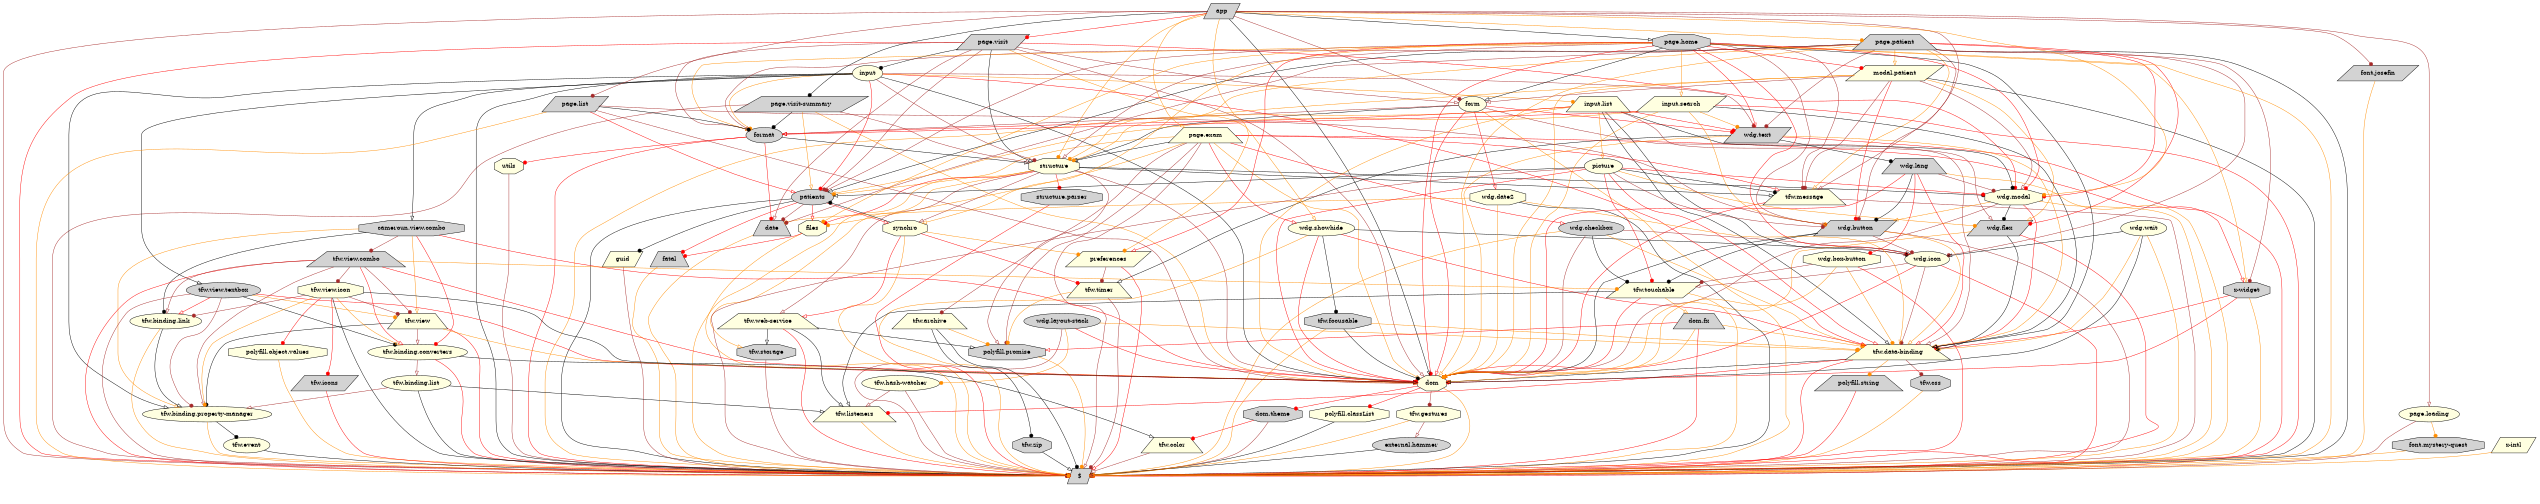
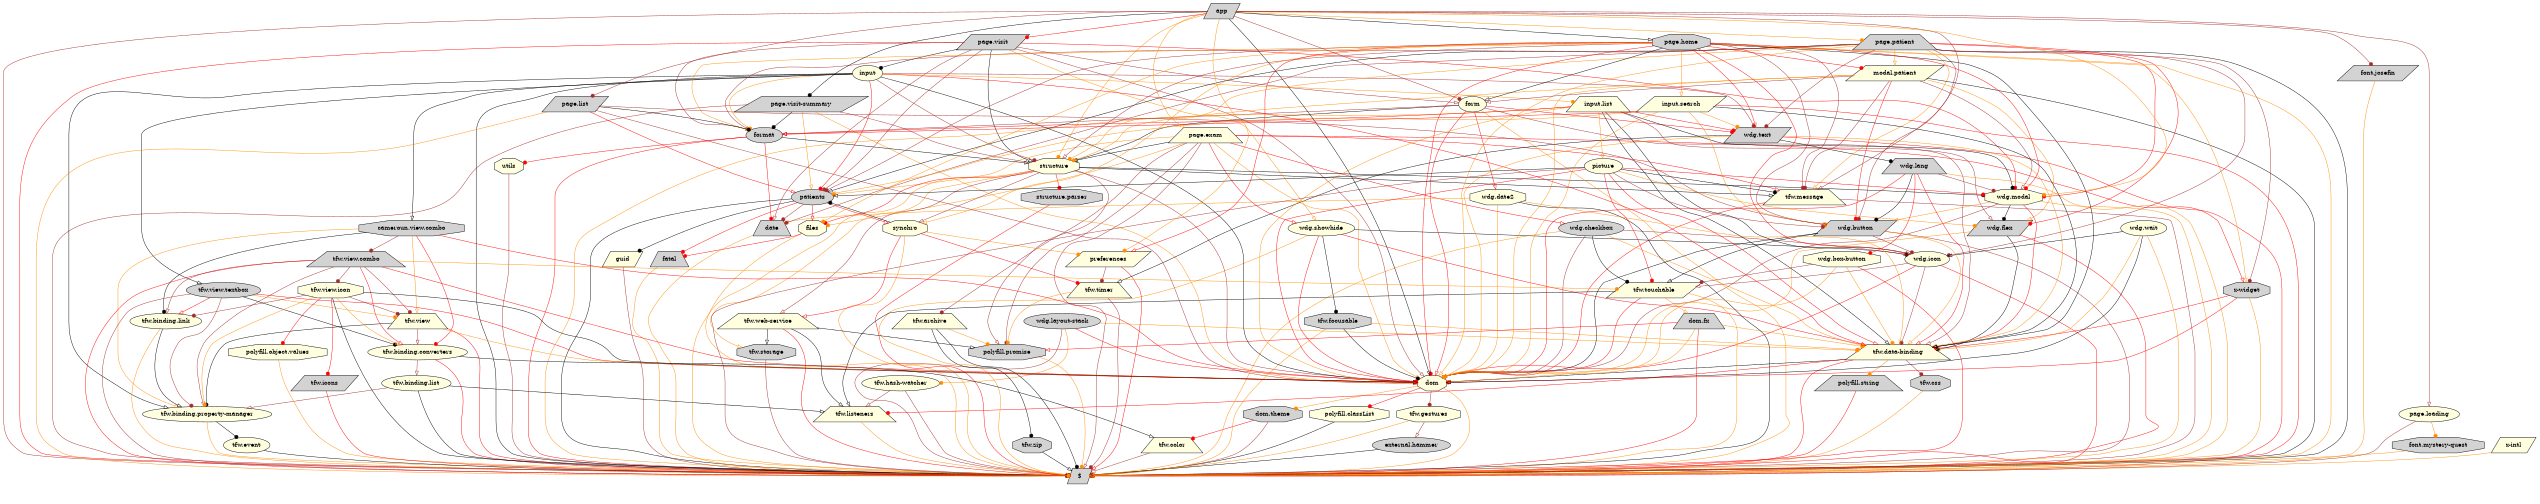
(1112, 206) -> (1112, 206)
(1745, 249) -> (1745, 249)
(1343, 399) -> (1343, 399)
